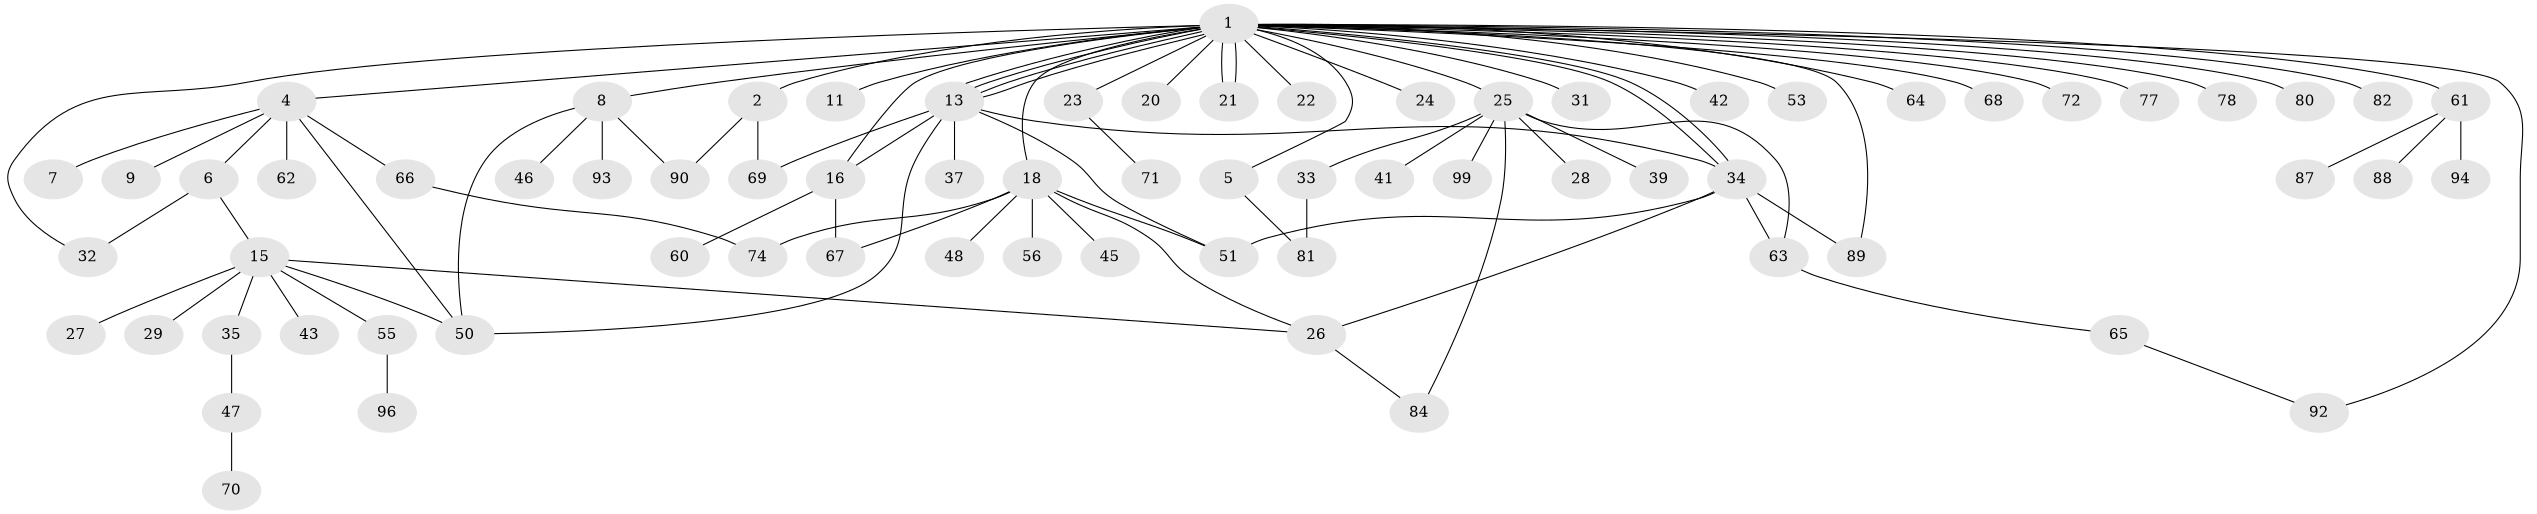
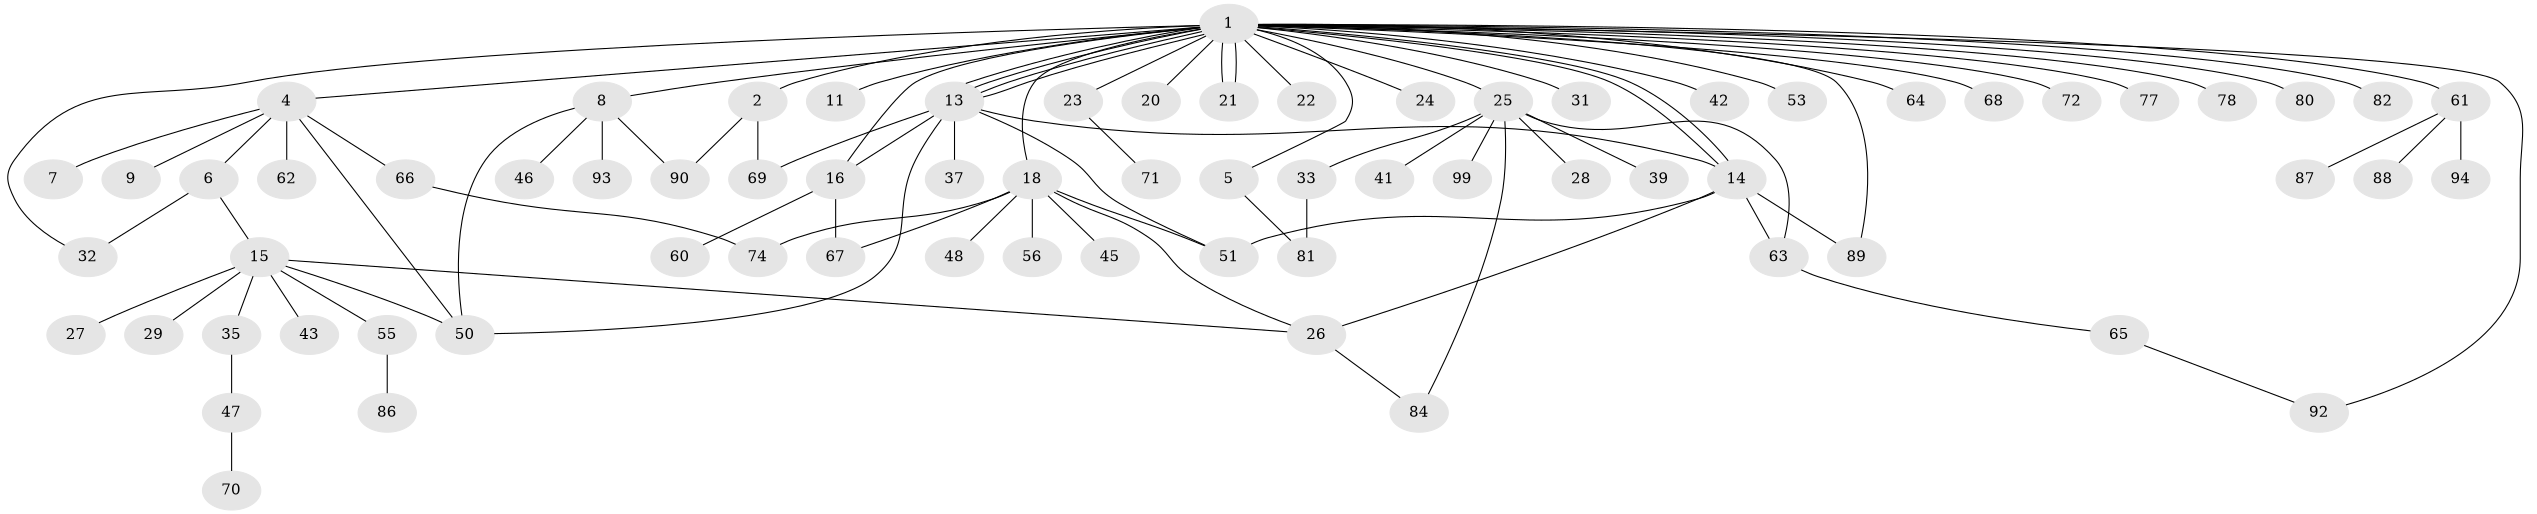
(1737, 179) -> (1737, 179)
(387, 413) -> (387, 413)
